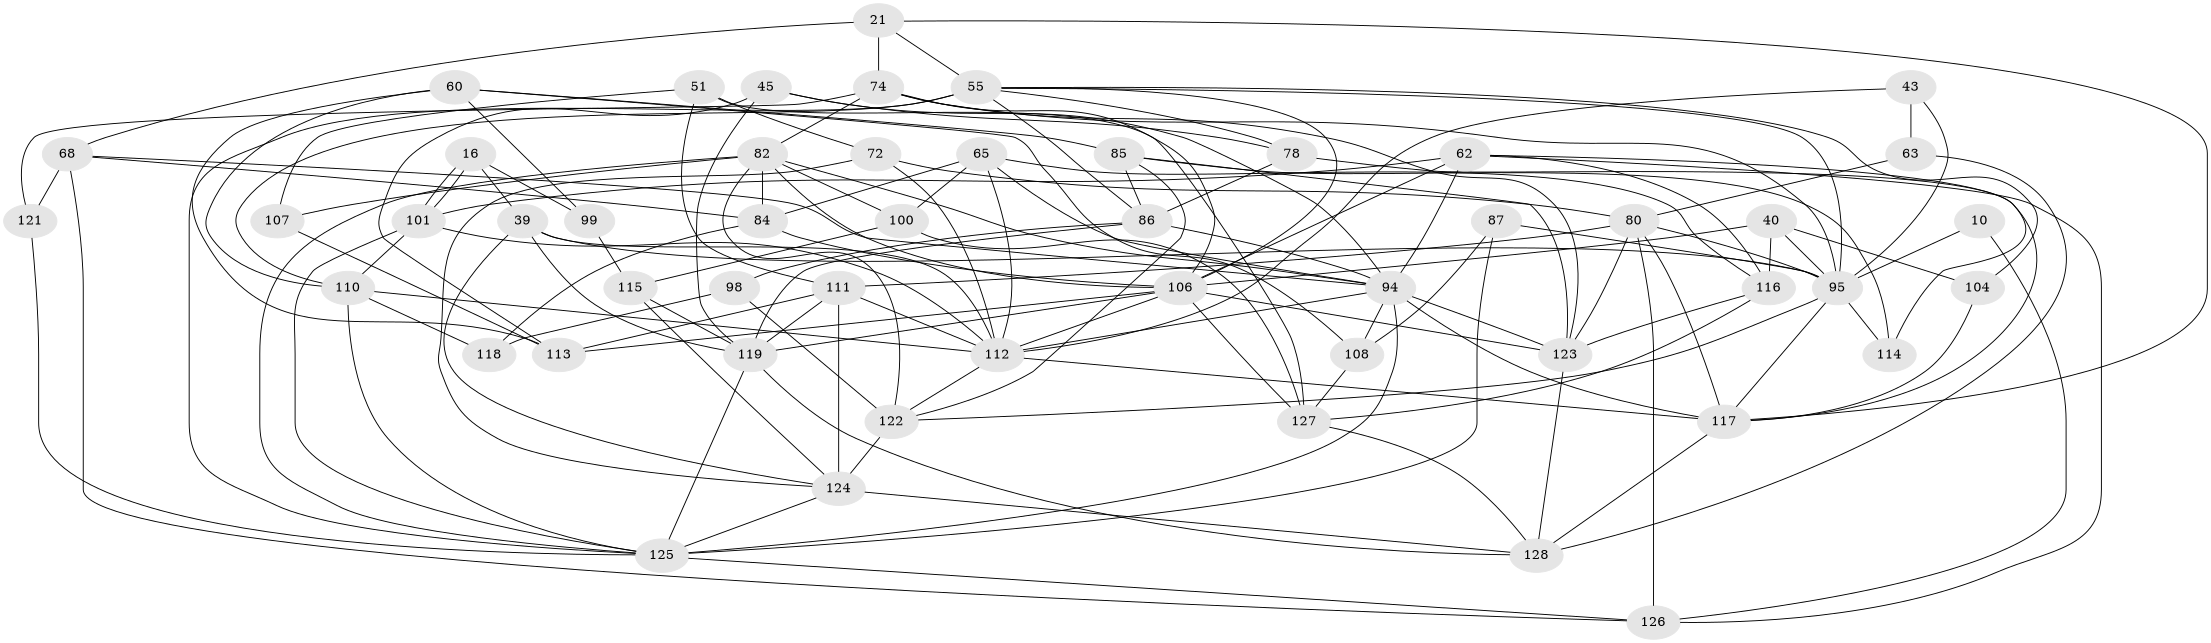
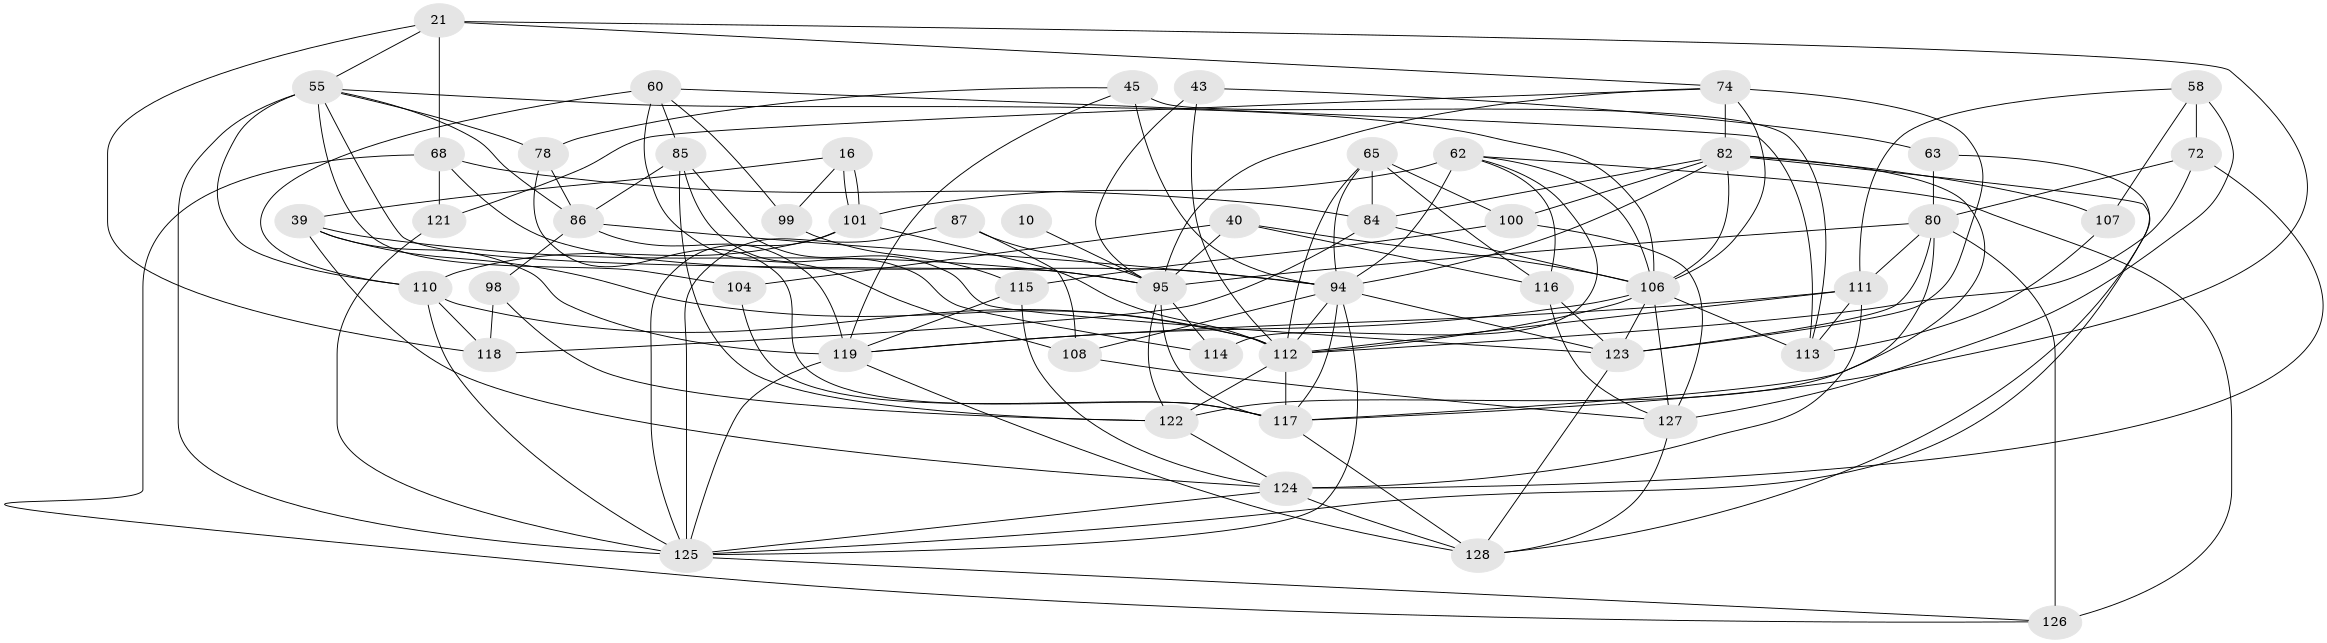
(699, 87) -> (2196, 87)
none -> (108, 212)
(2017, 544) -> none
